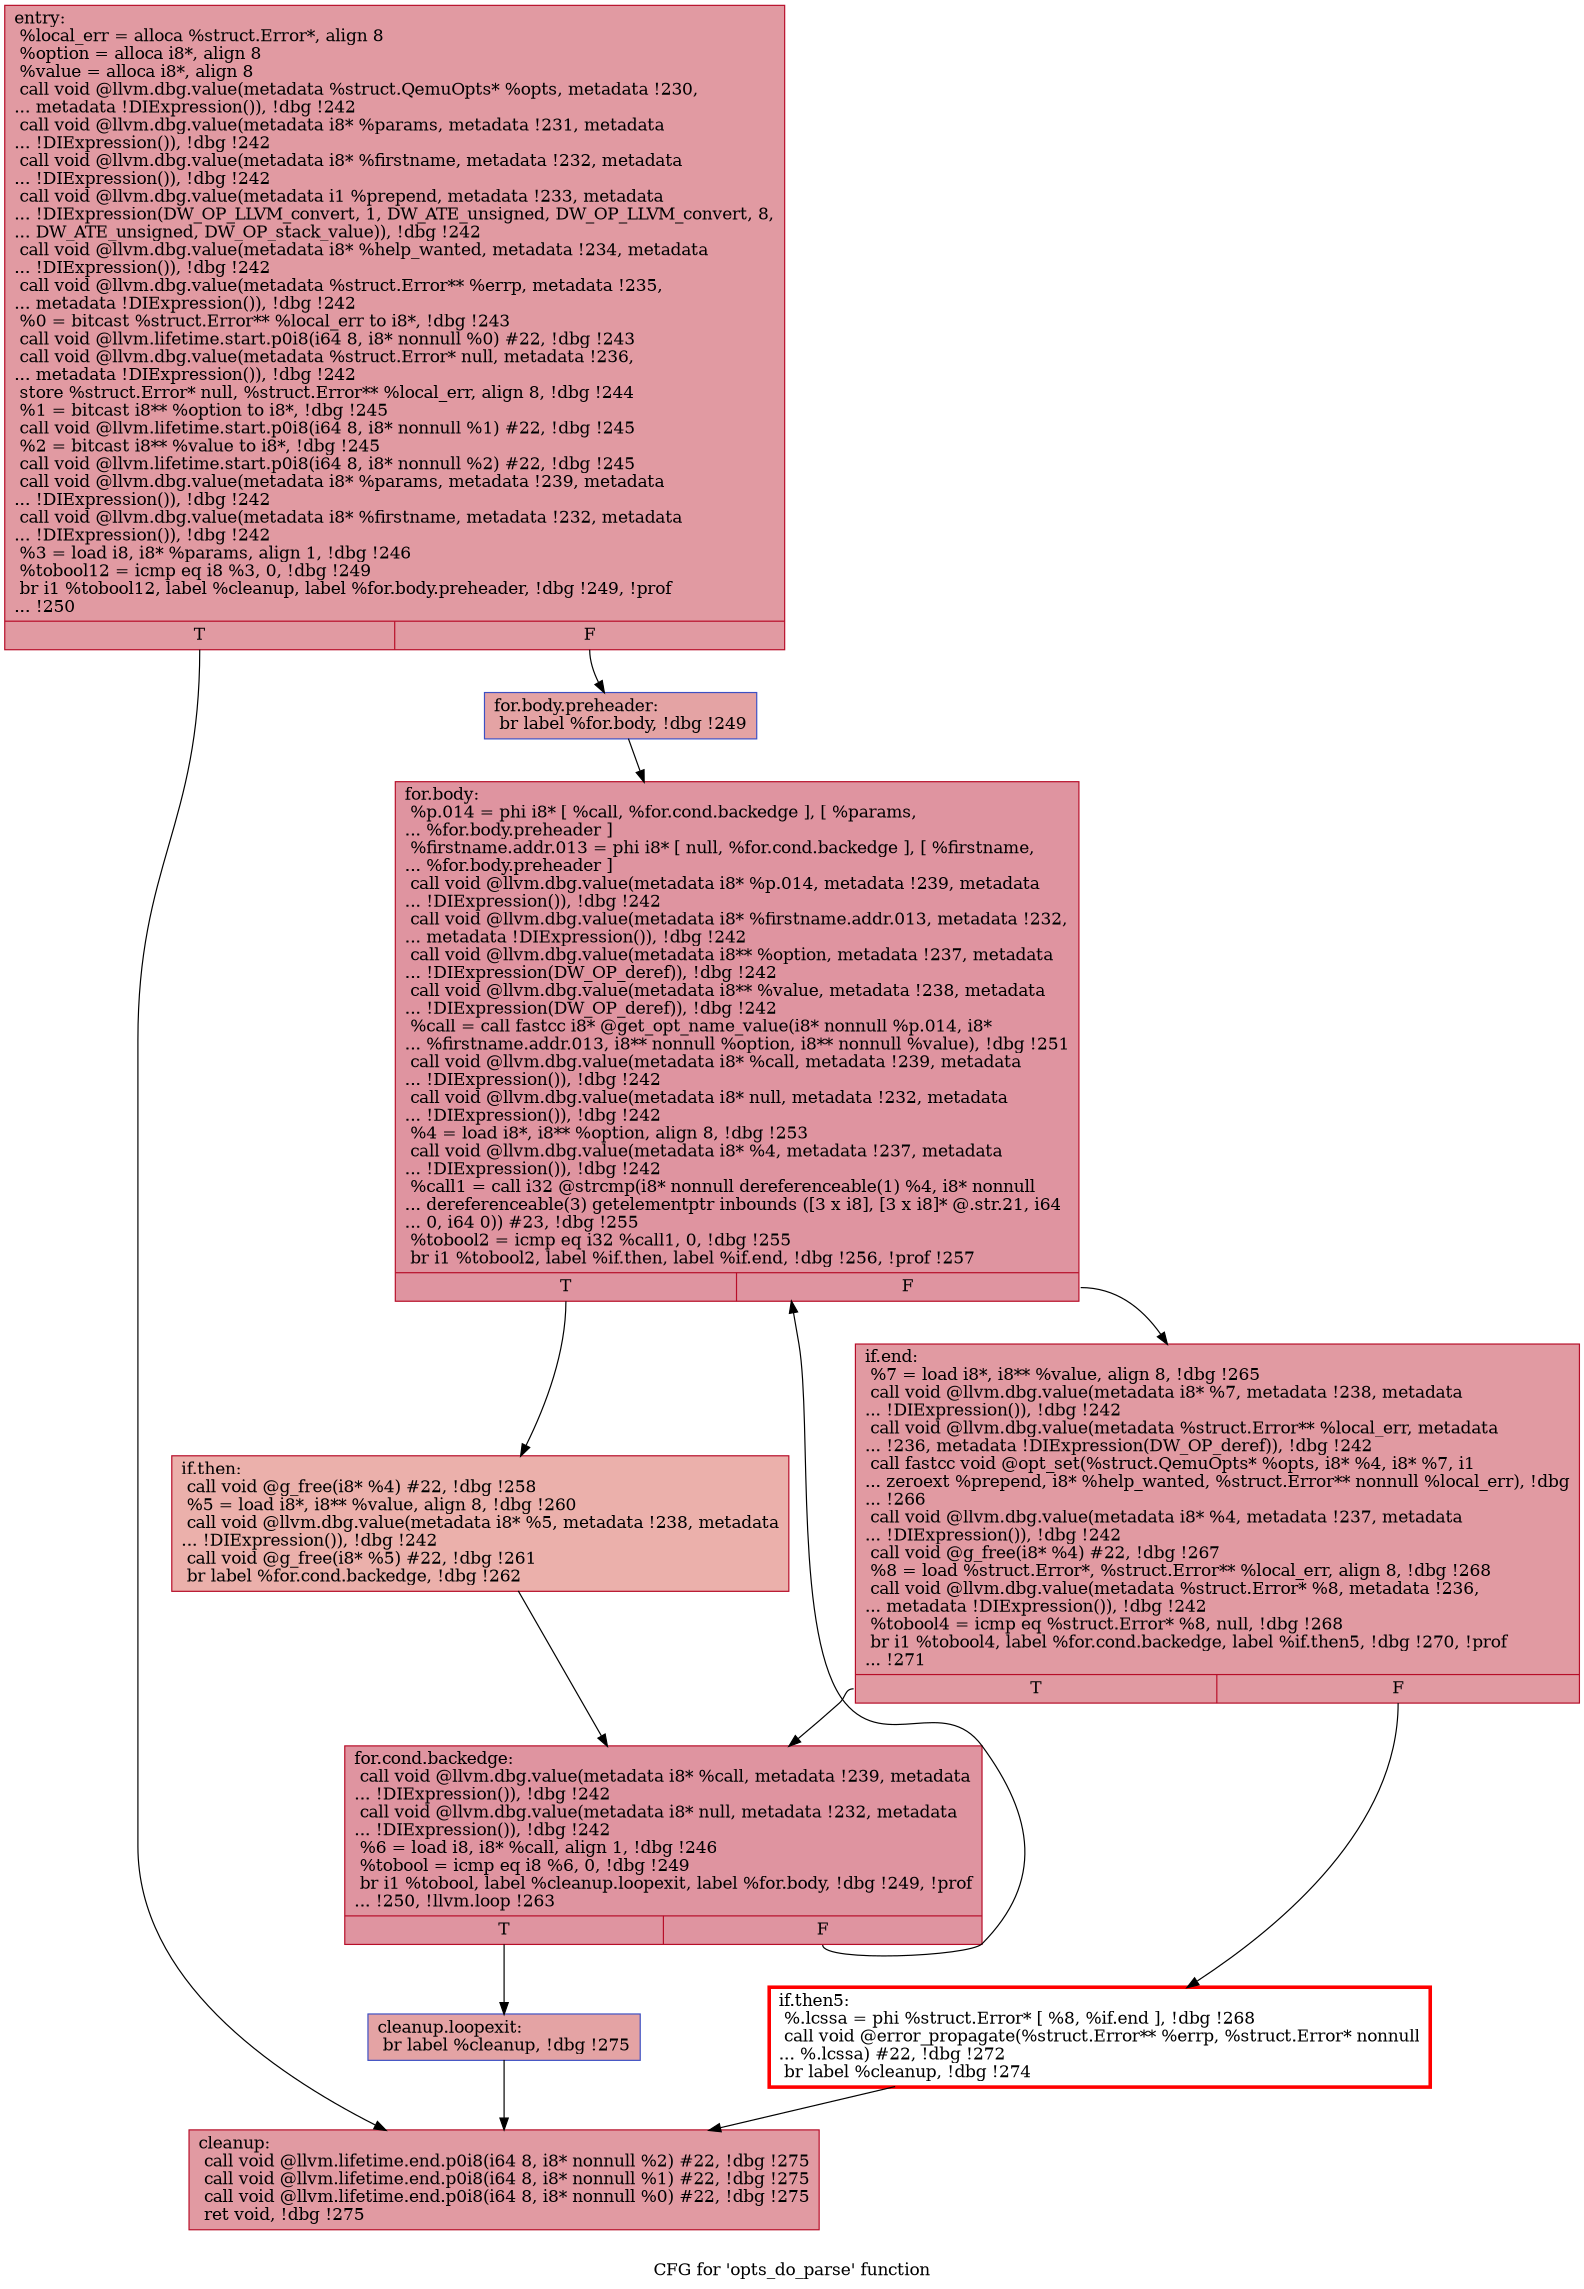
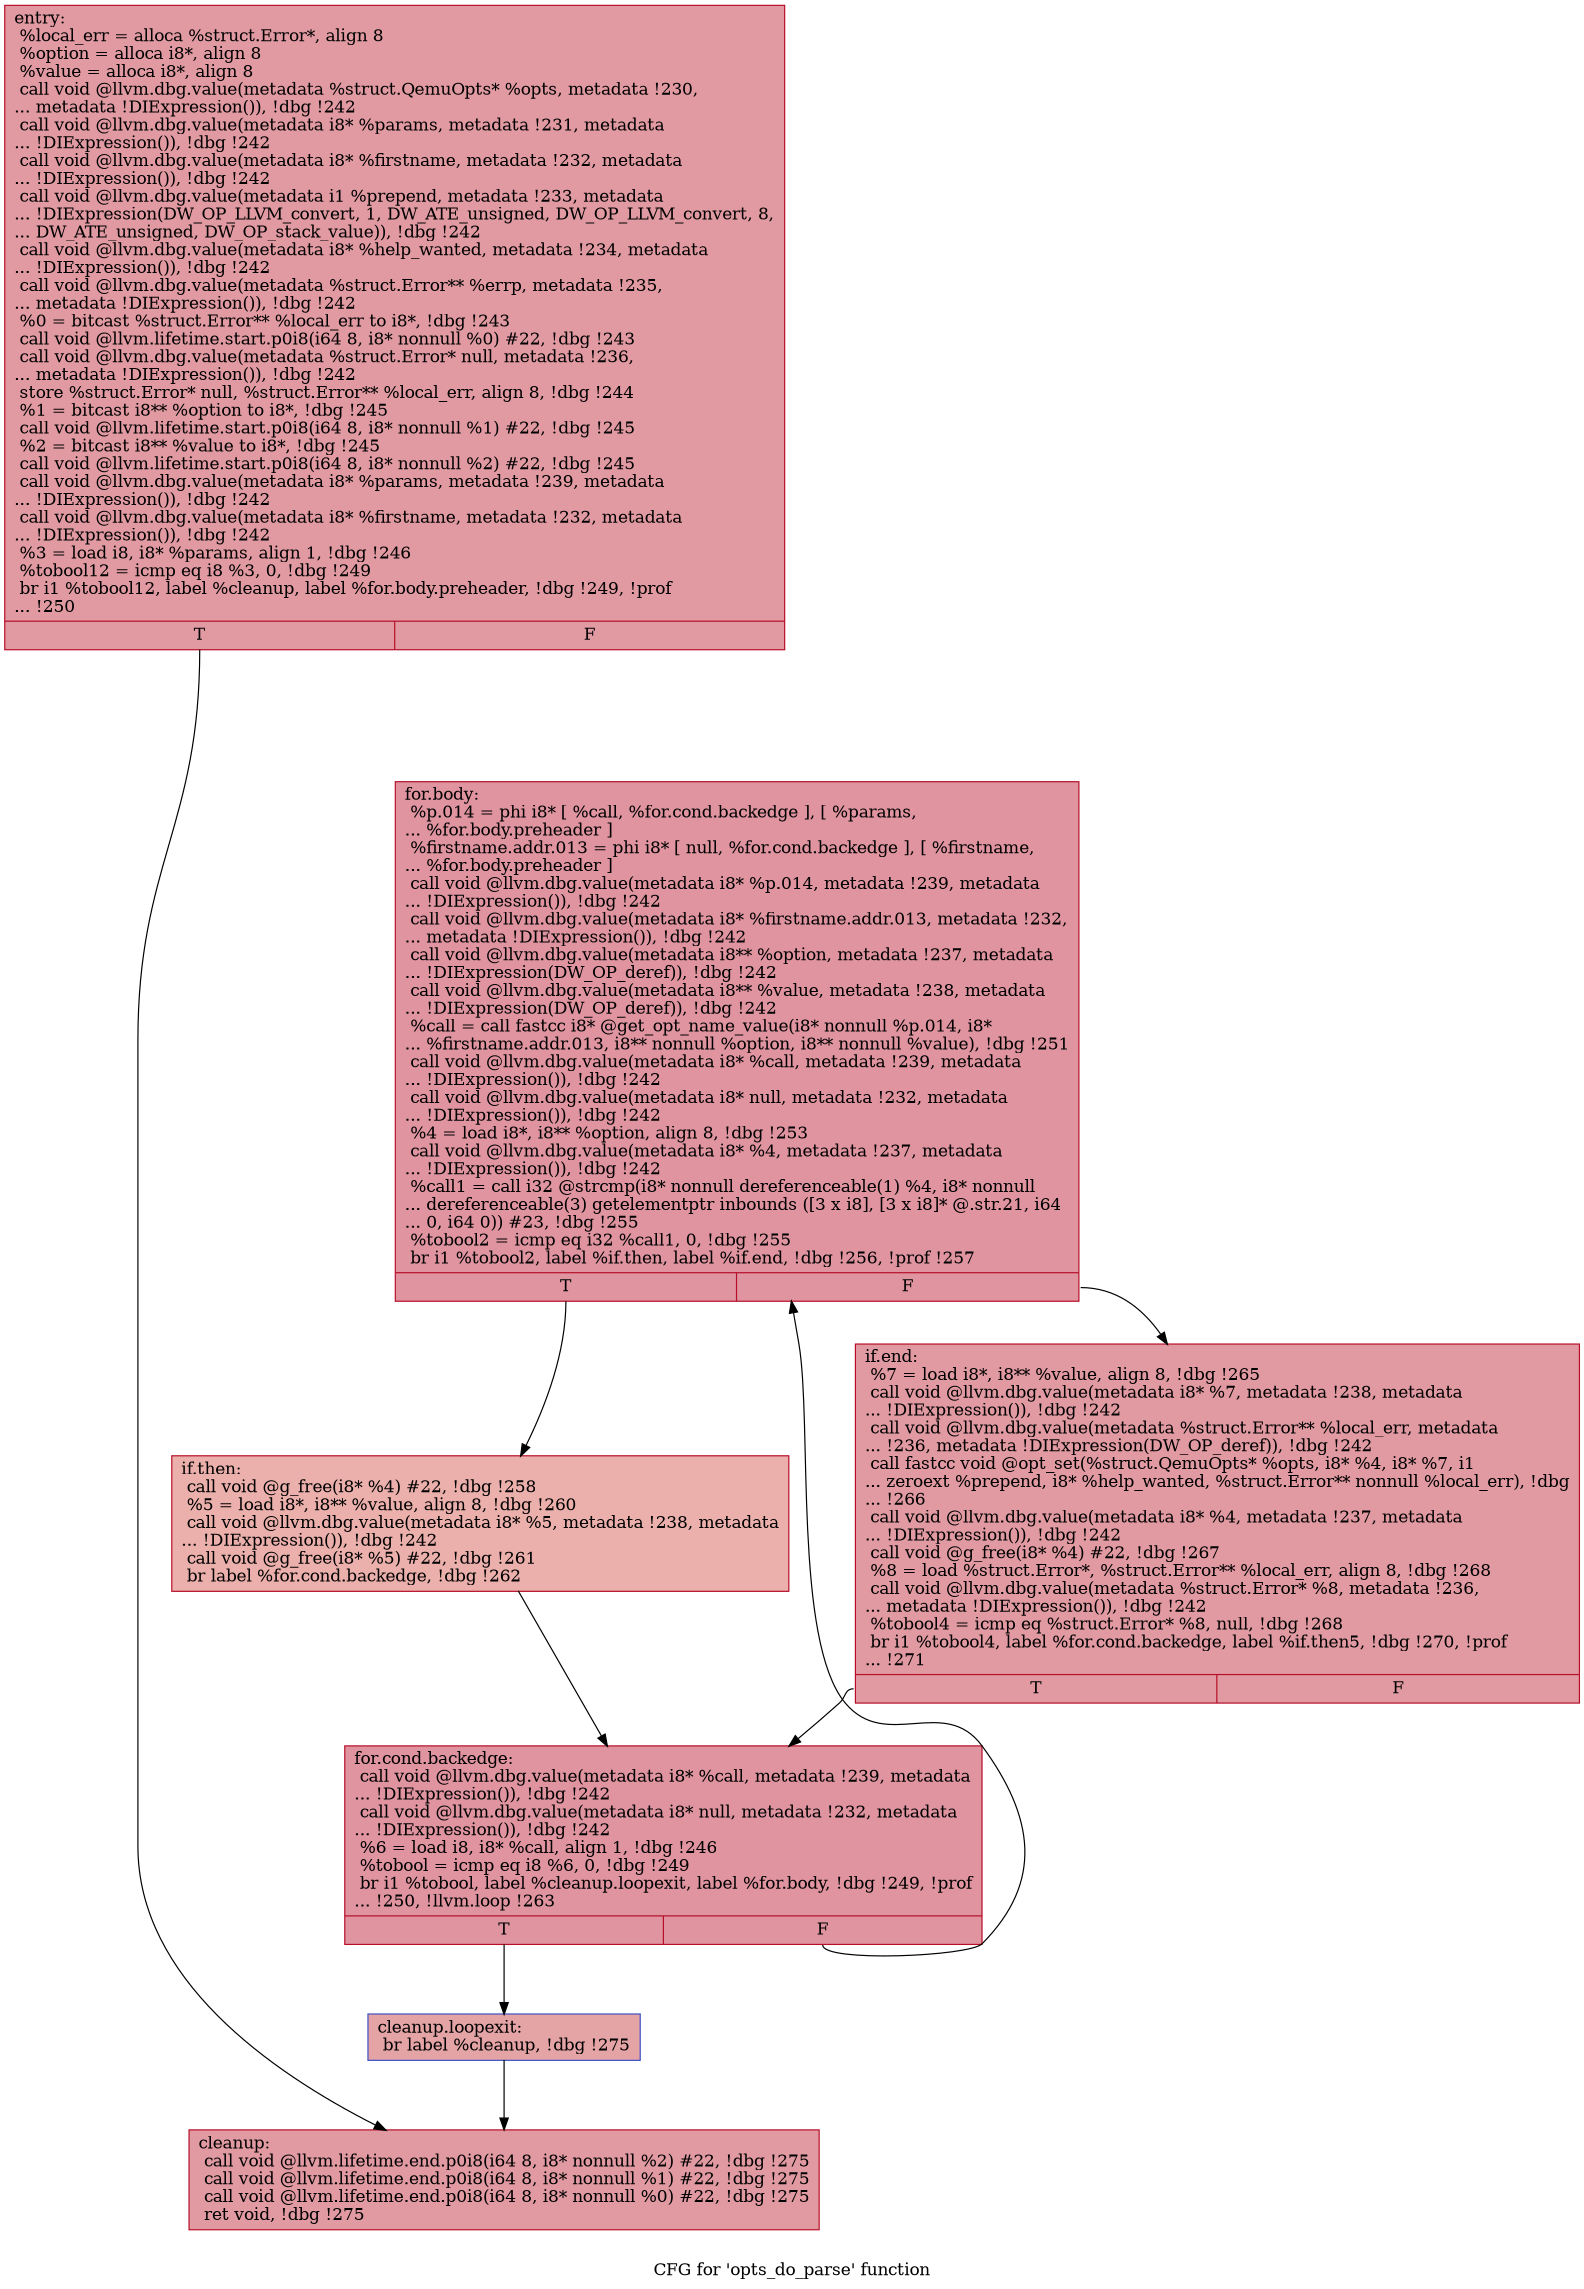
(621, 716) -> none
(1100, 2037) -> none
